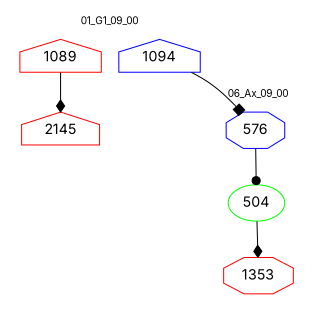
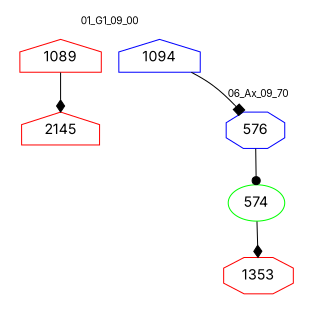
(258, 94) -> (258, 94)
(256, 203) -> (256, 203)
